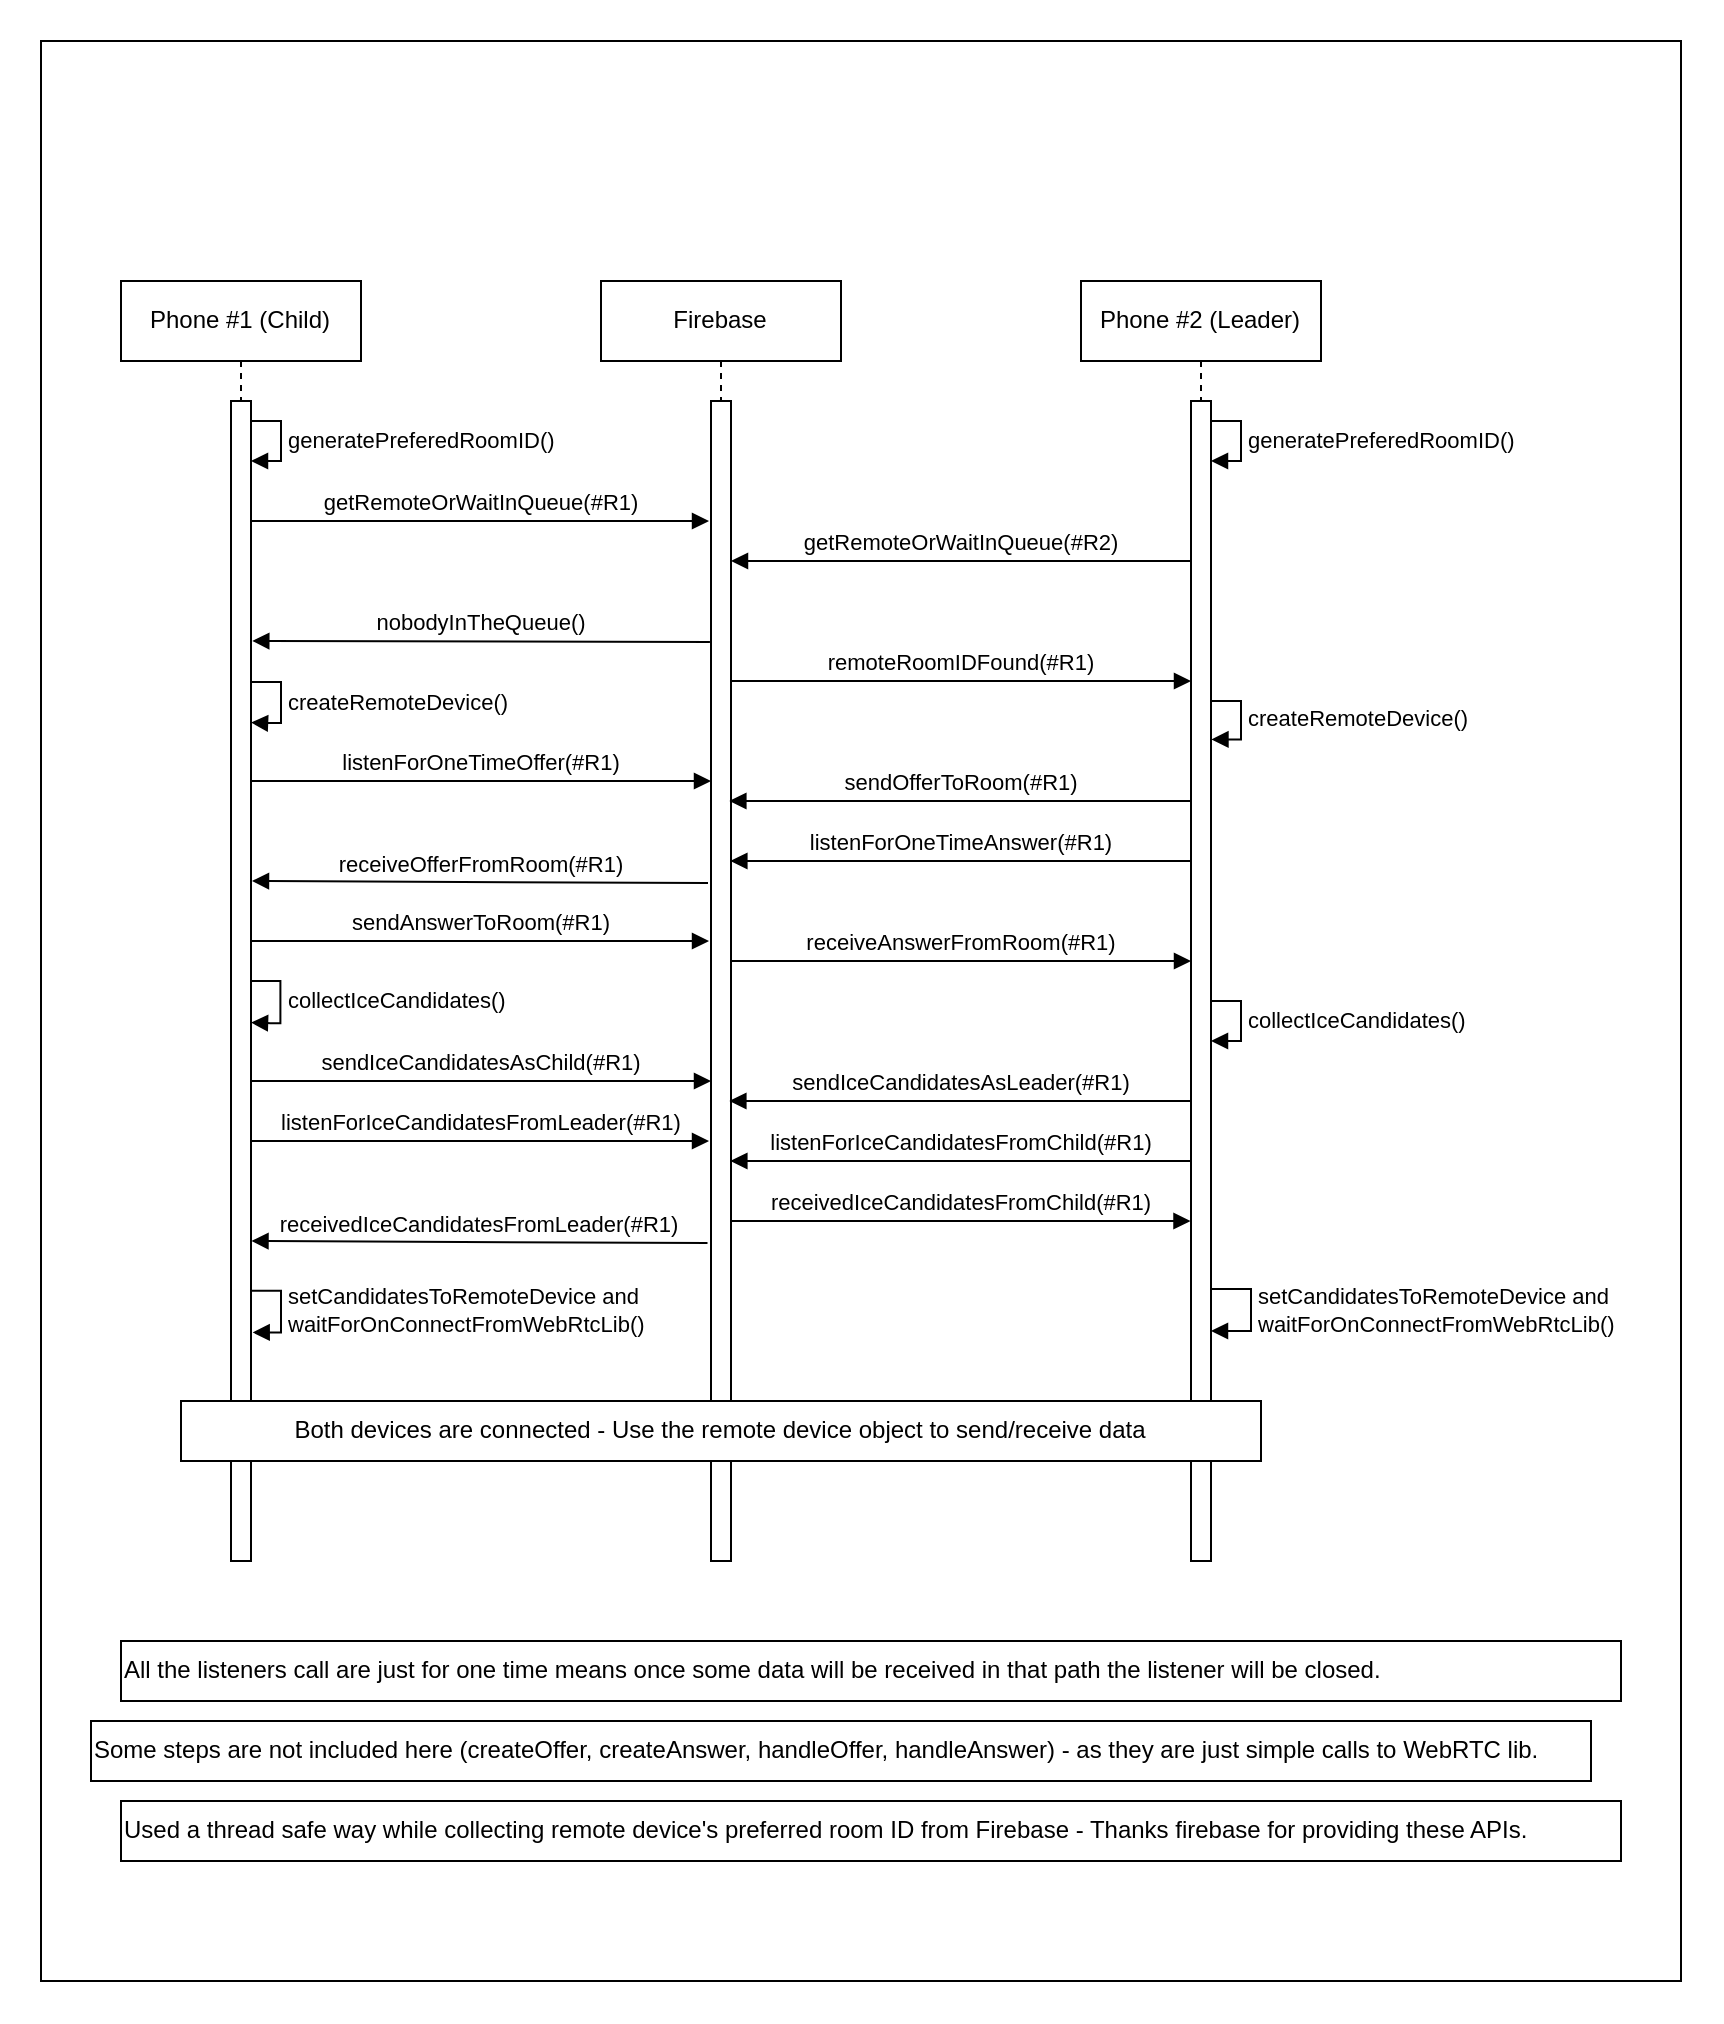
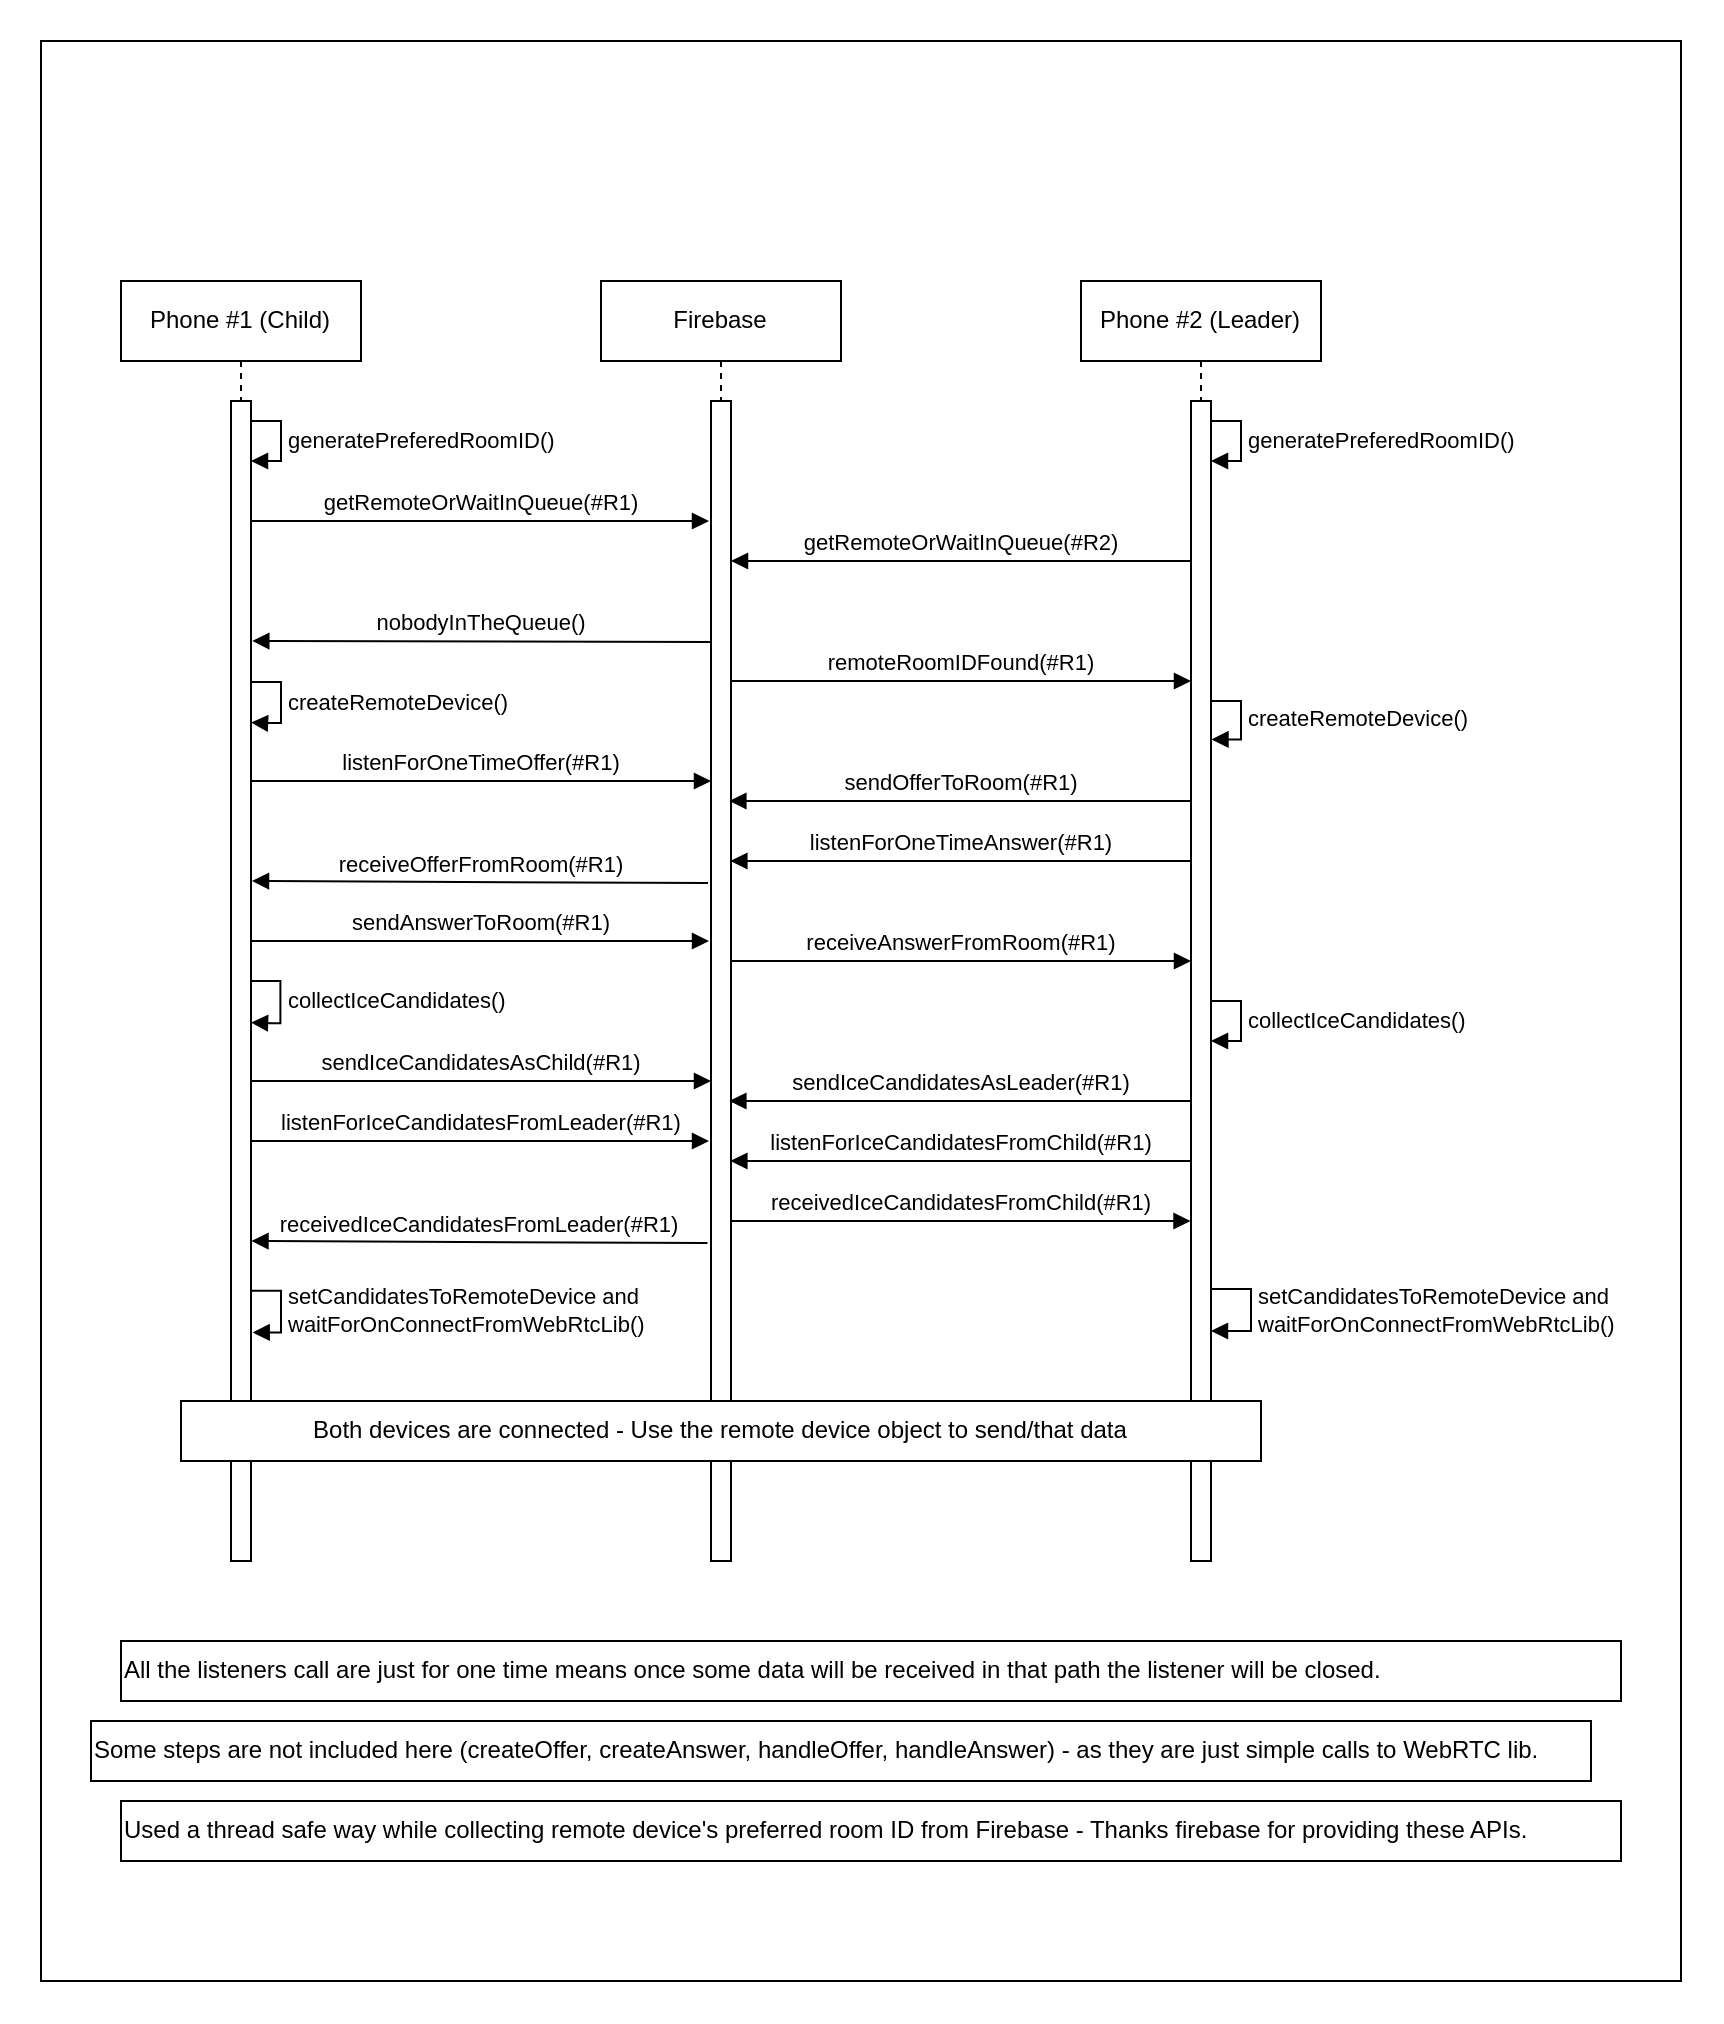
(721, 1431) -> (721, 1431)
